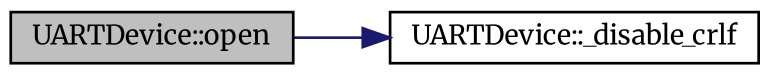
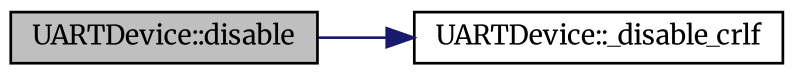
(152, 38) -> (164, 38)
